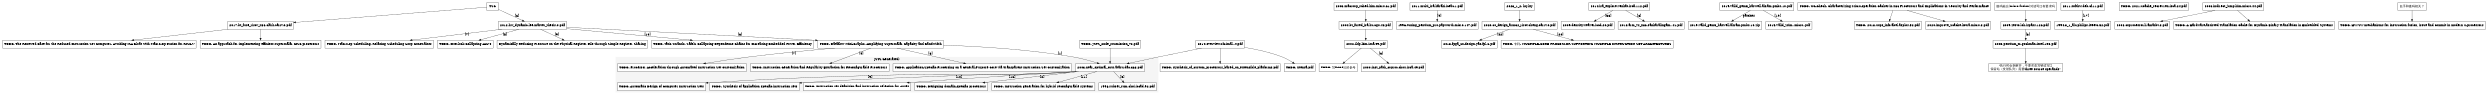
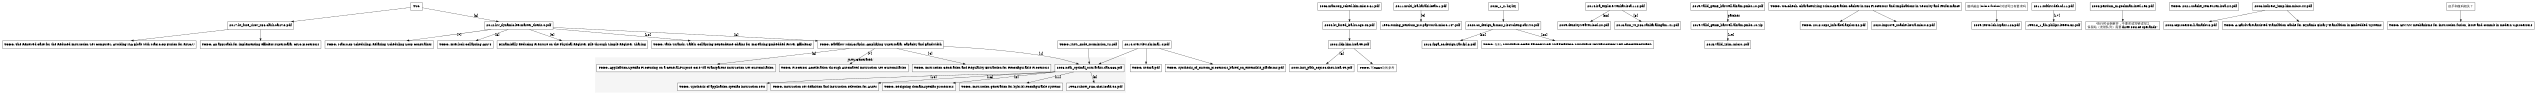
(1772, 15) -> (1728, 34)
(2026, 34) -> none
(662, 87) -> none
